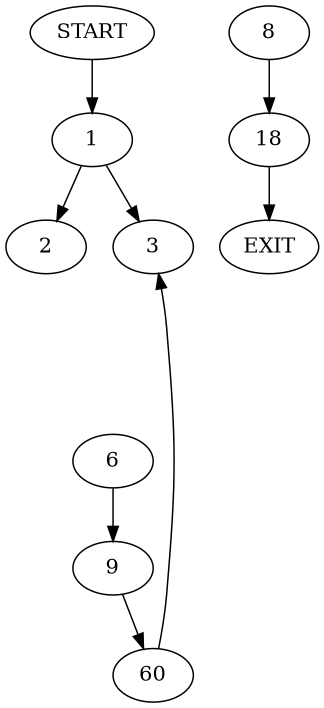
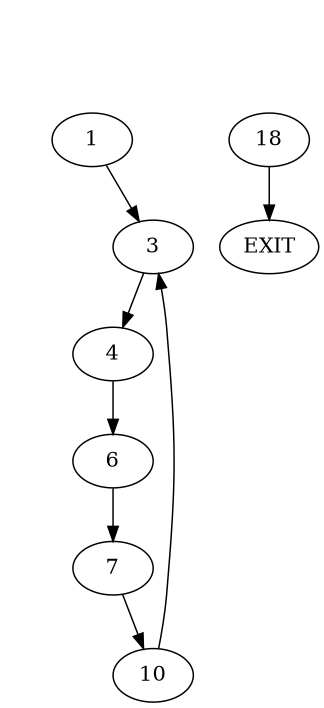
(92, 33) -> none
(269, 33) -> none
(46, 247) -> none
none -> (113, 354)
(113, 568) -> (113, 568)
(153, 675) -> (153, 675)
